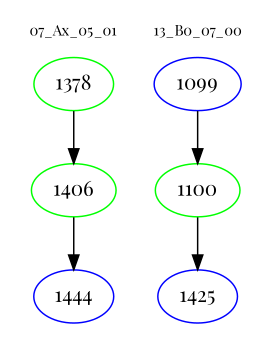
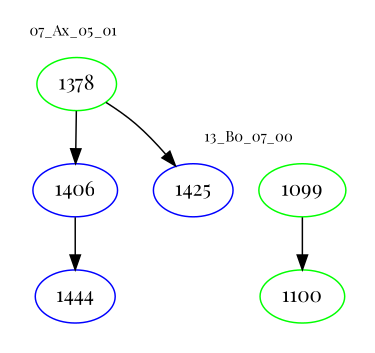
(198, 84) -> (302, 190)
(74, 190) -> (75, 190)
(198, 236) -> (151, 138)
